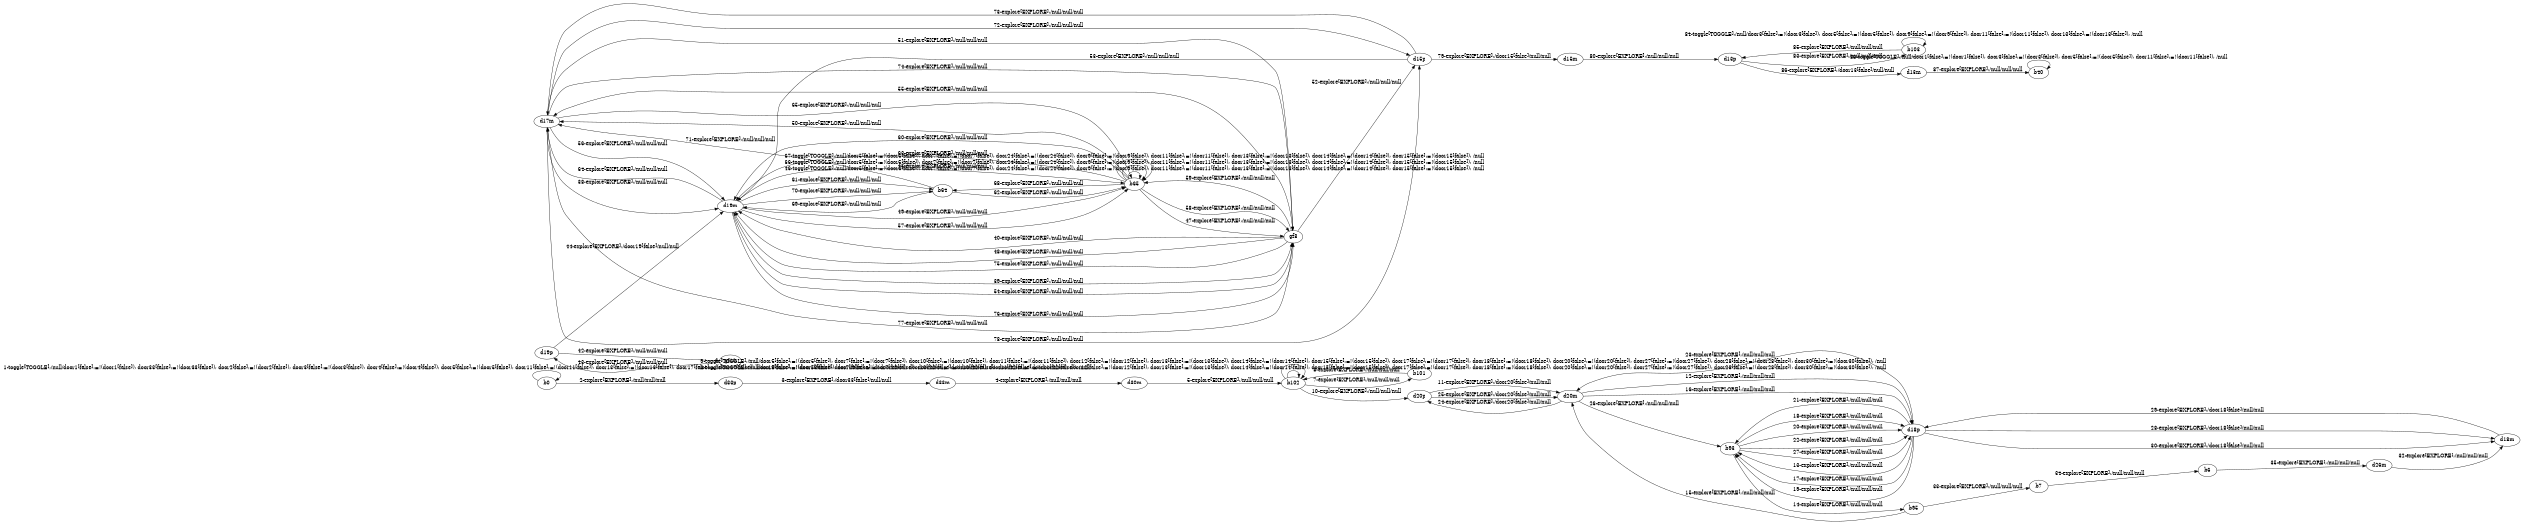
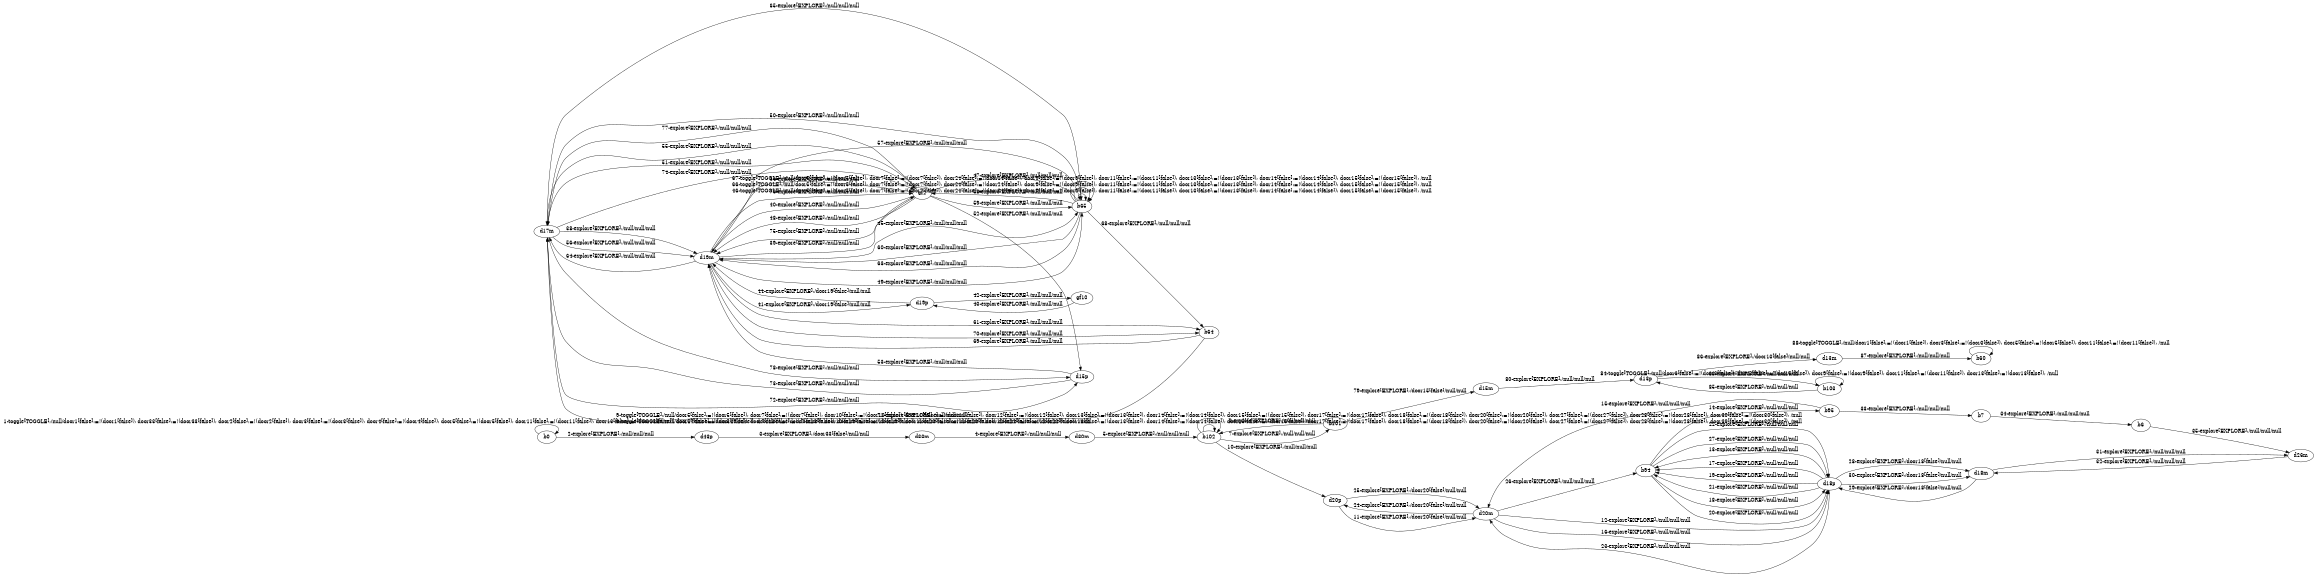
(1493, 59) -> (1409, 407)
(2039, 73) -> (1981, 359)
(1038, 198) -> none
(1293, 237) -> (922, 193)
none -> (800, 312)
(730, 383) -> (707, 437)
(1730, 449) -> (1646, 471)
none -> (2138, 456)
